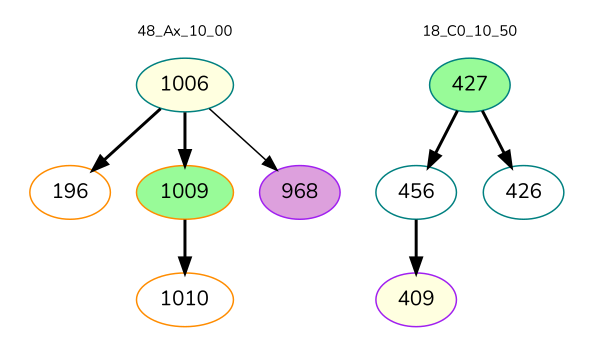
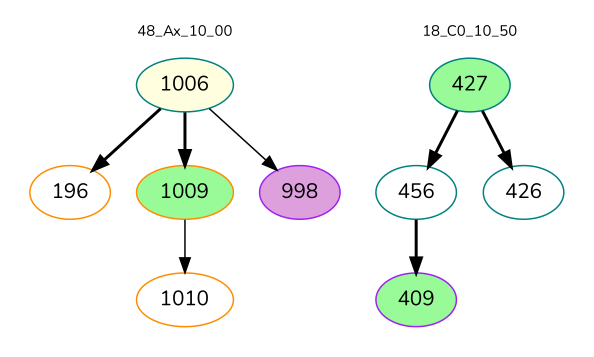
(300, 192) -> (300, 192)
(185, 239) -> (185, 239)
(416, 300) -> (416, 300)
